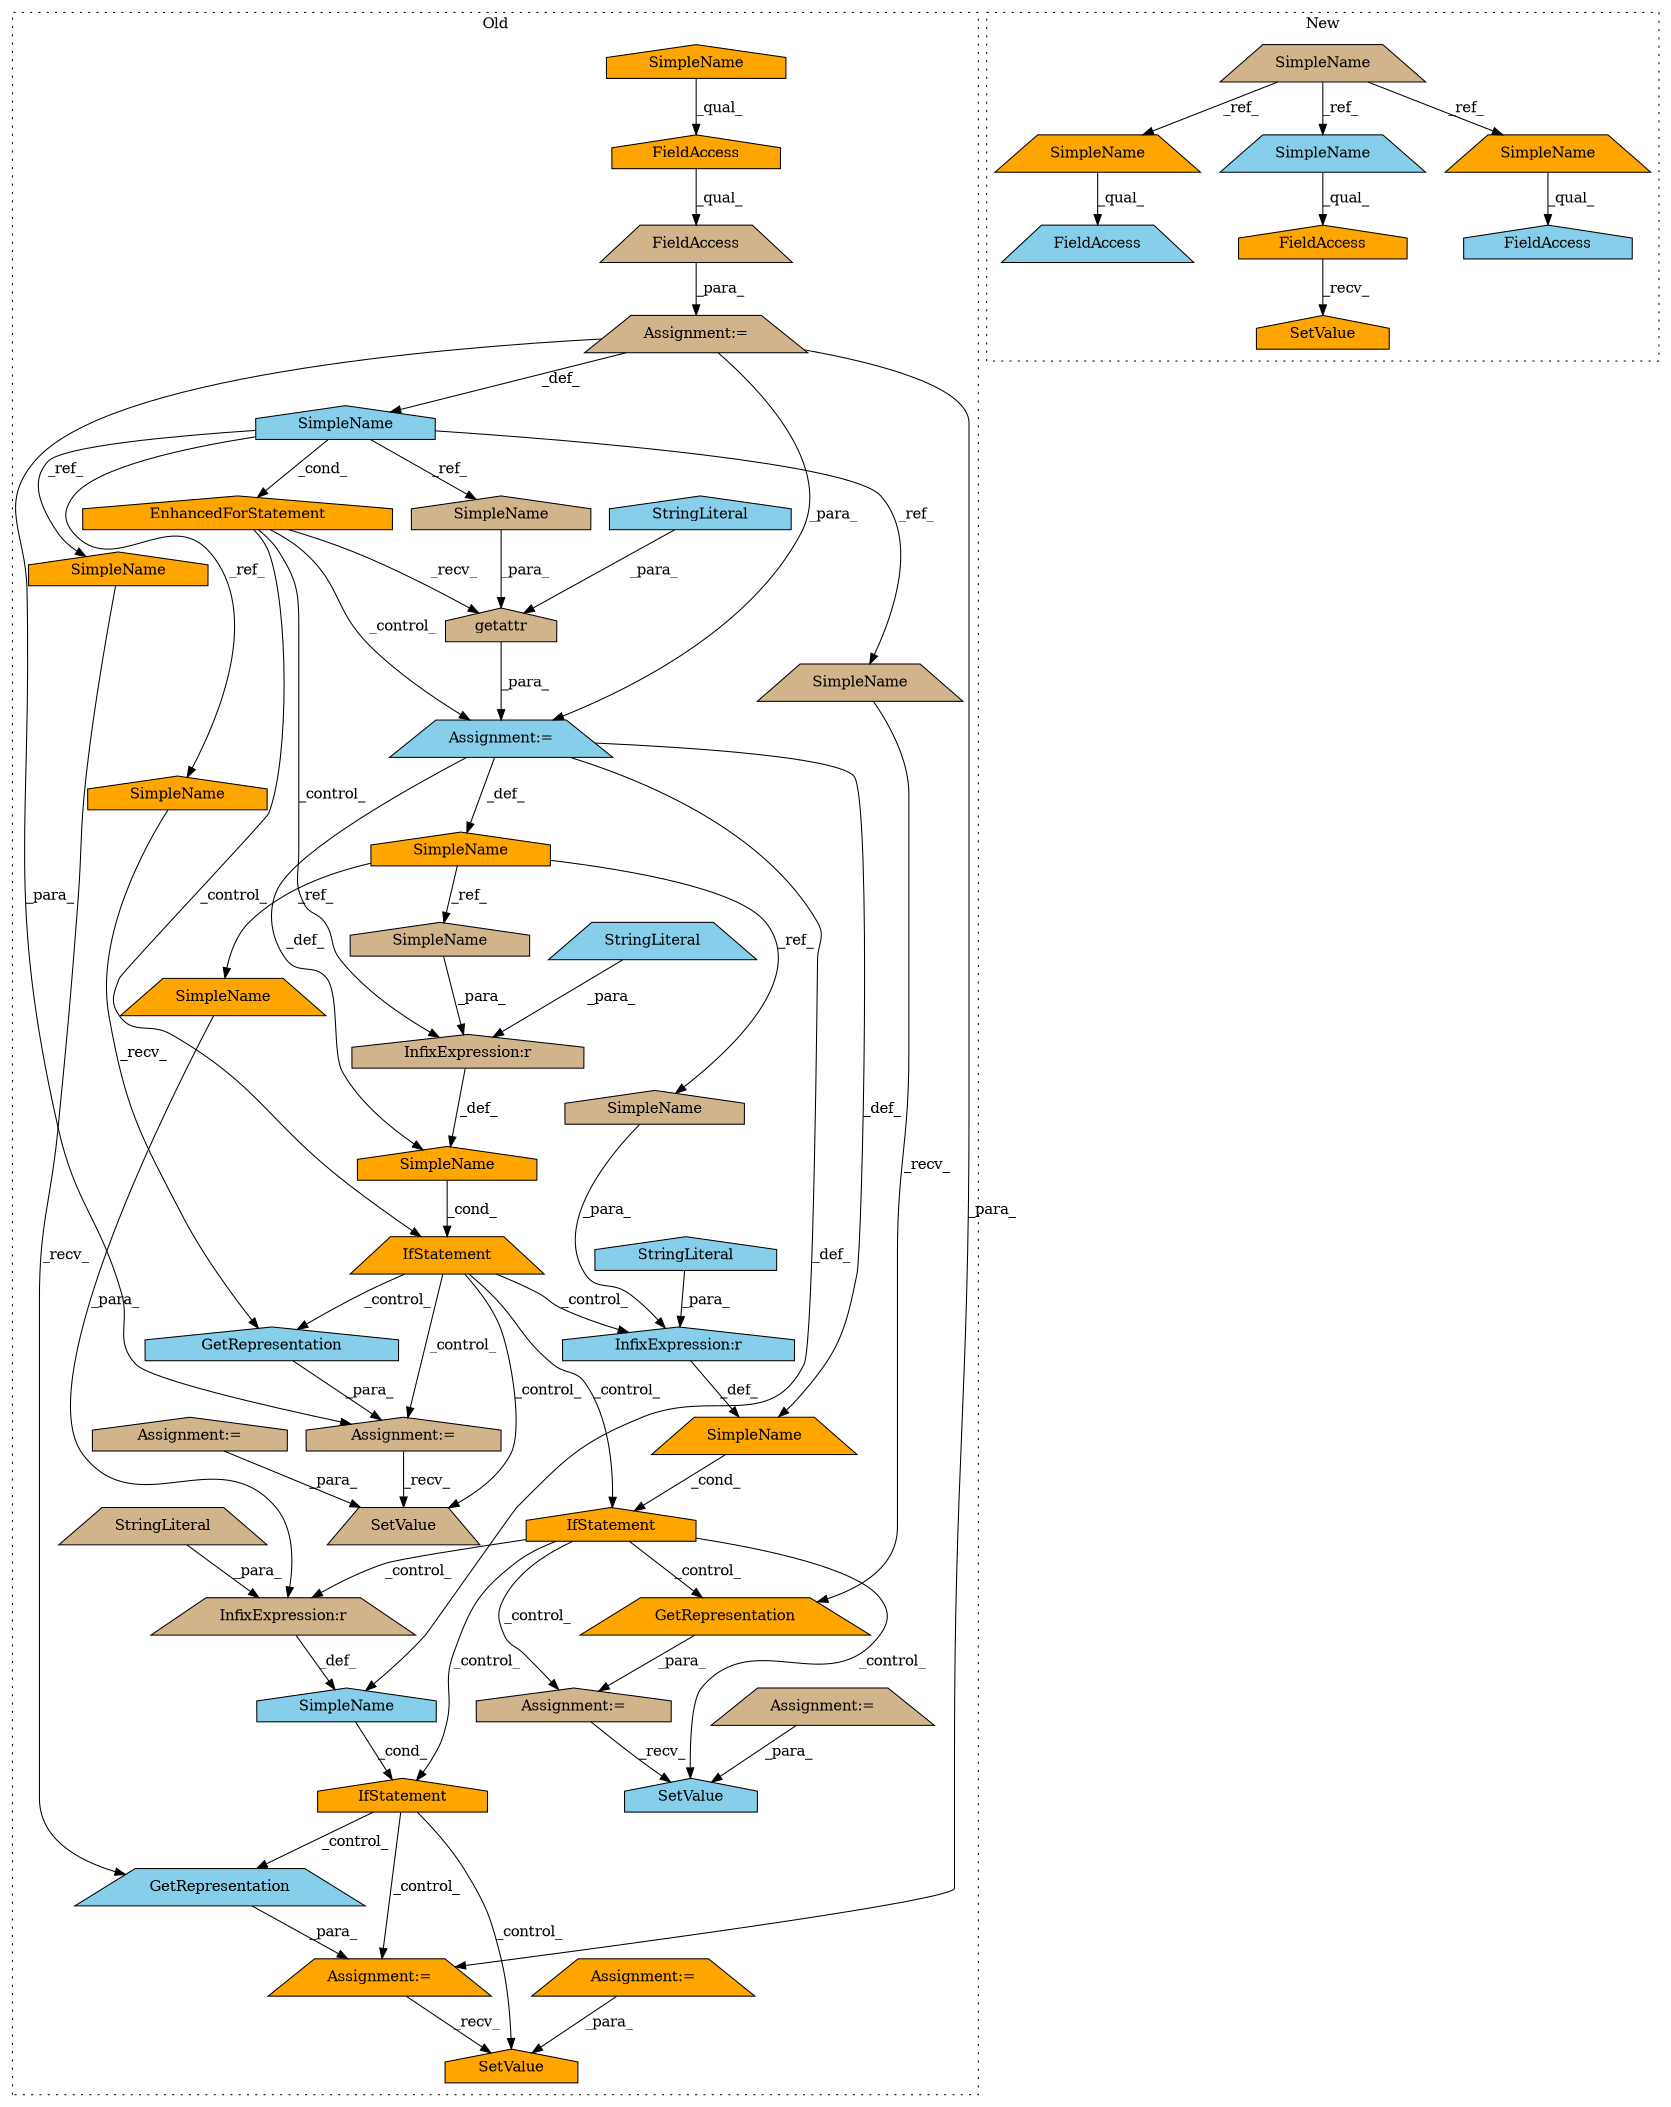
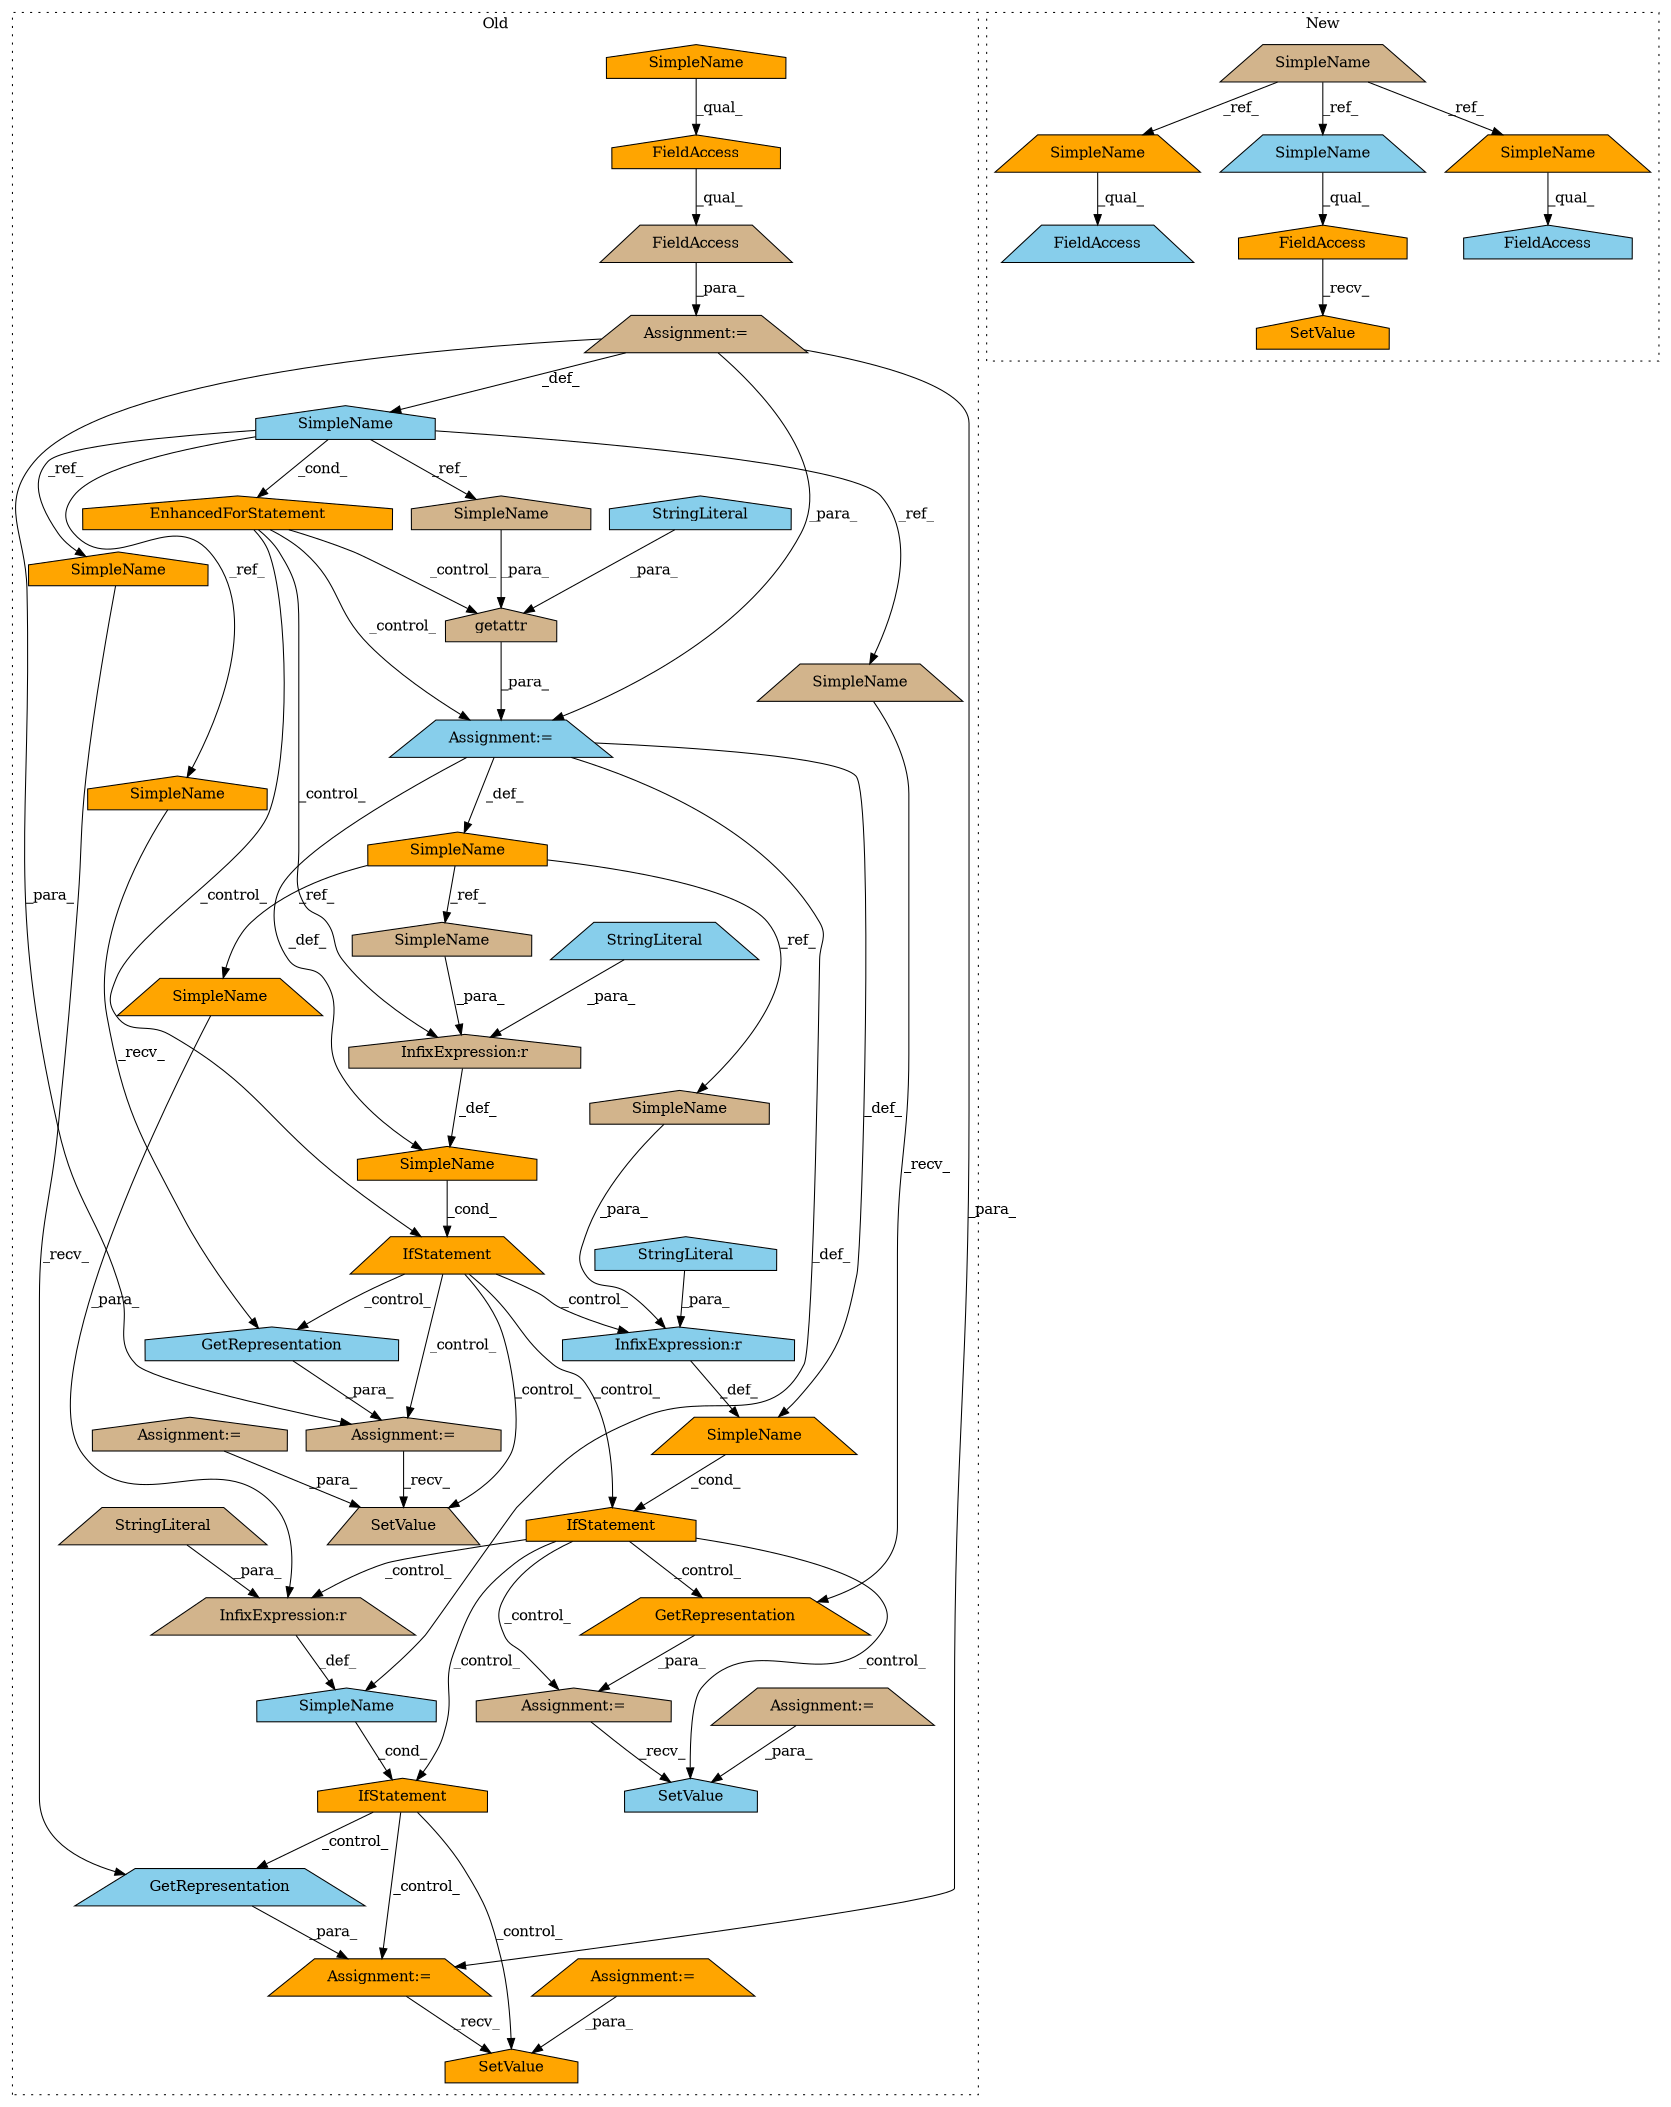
(454, 571) -> (463, 571)
